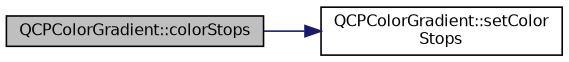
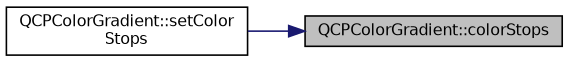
(284, 31) -> (268, 31)
